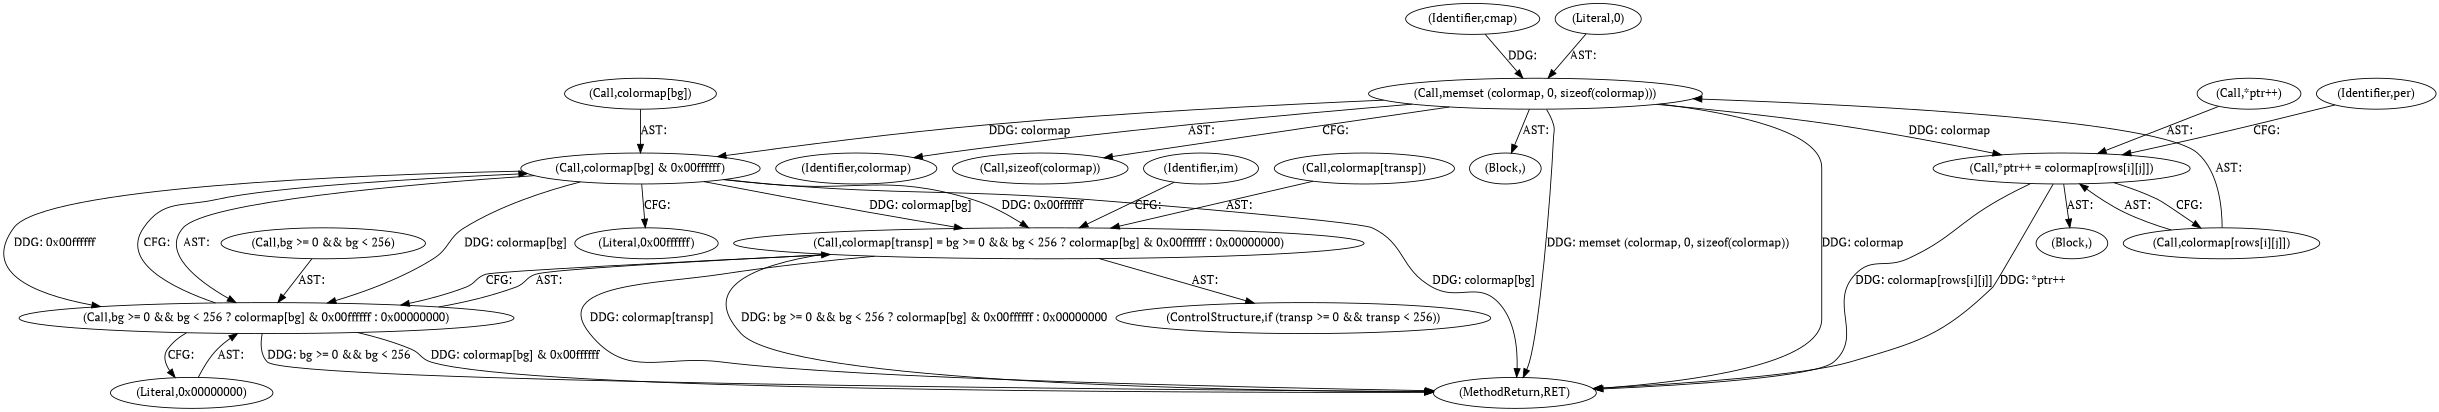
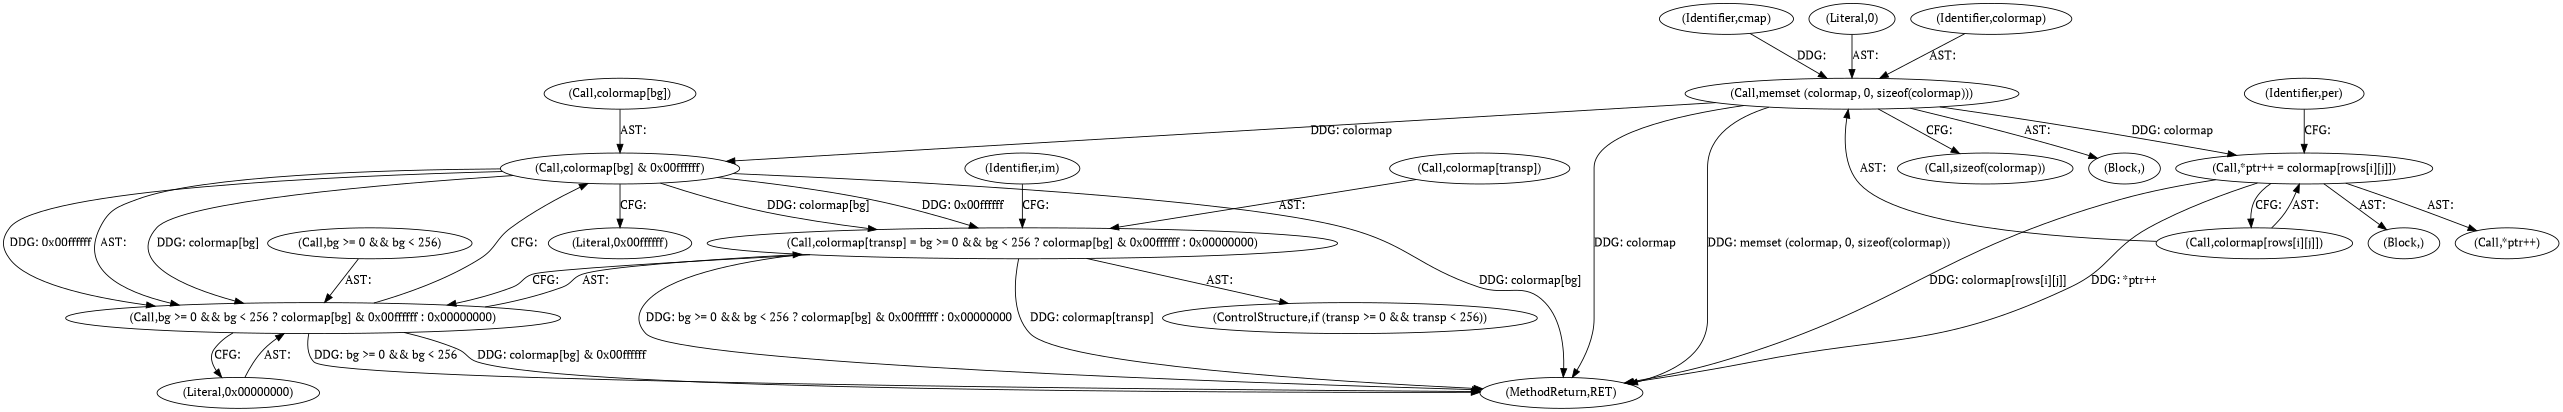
(1167, 127) -> (1926, 54)
(2162, 128) -> (2407, 205)
